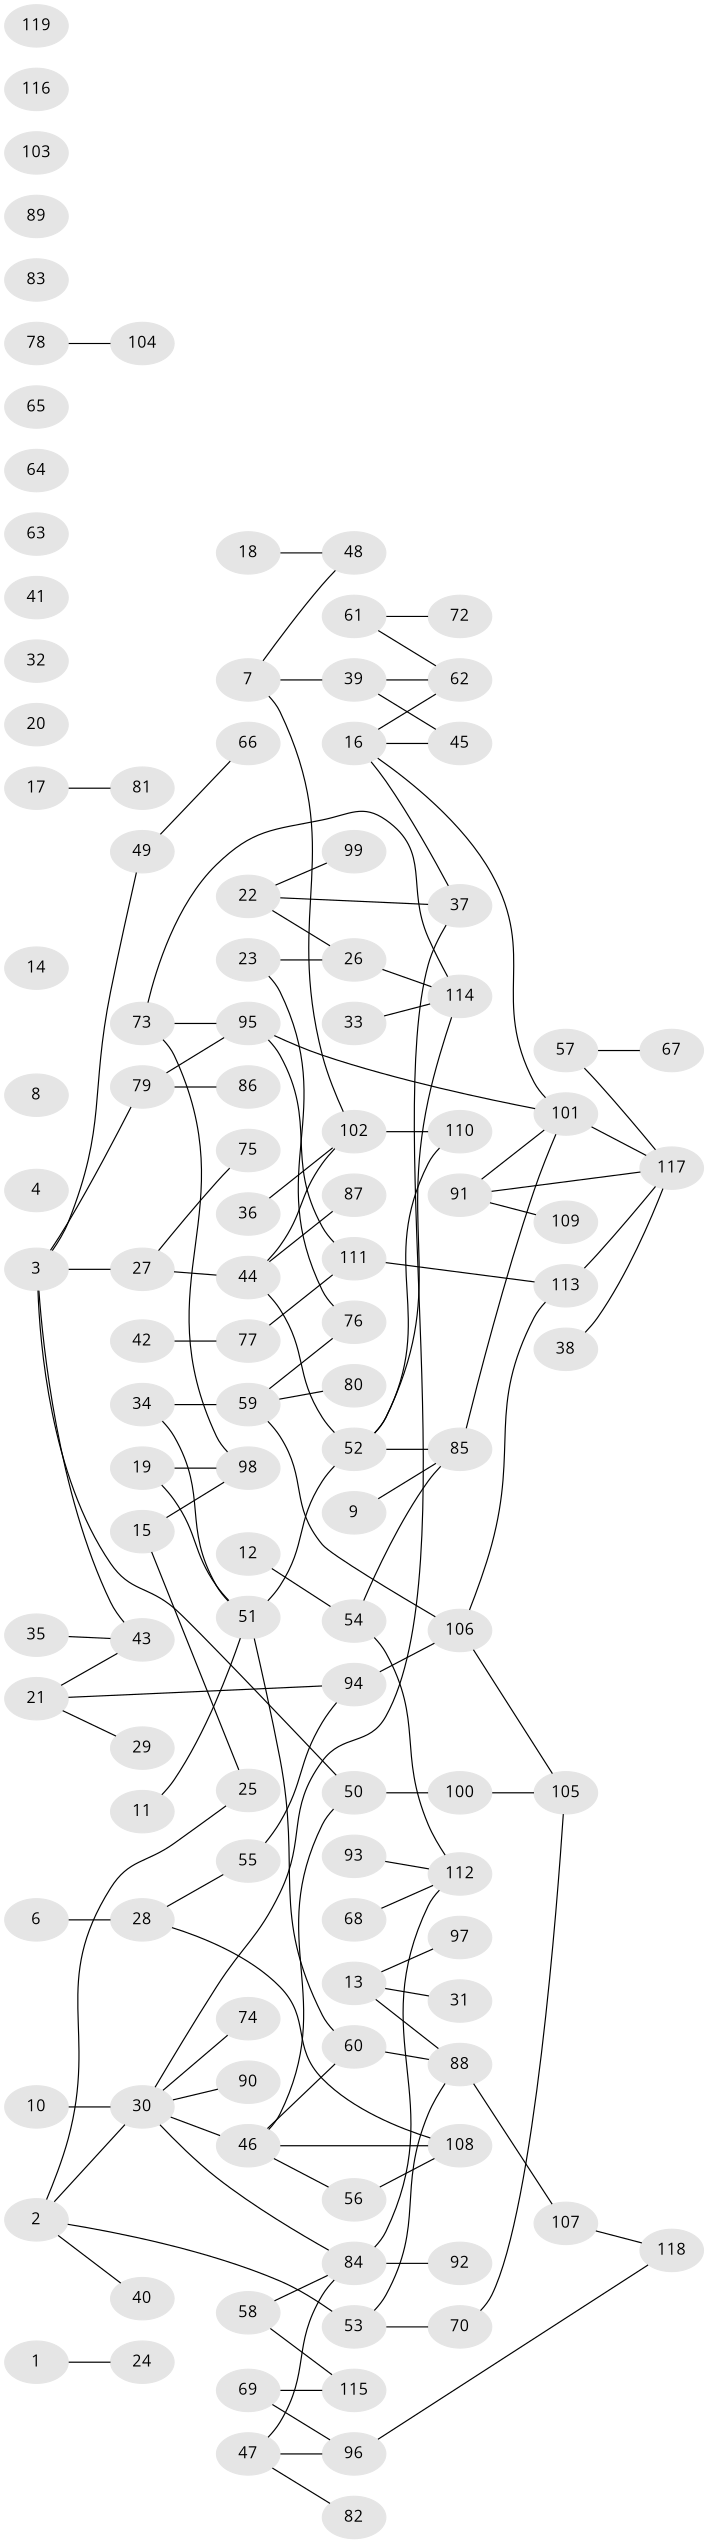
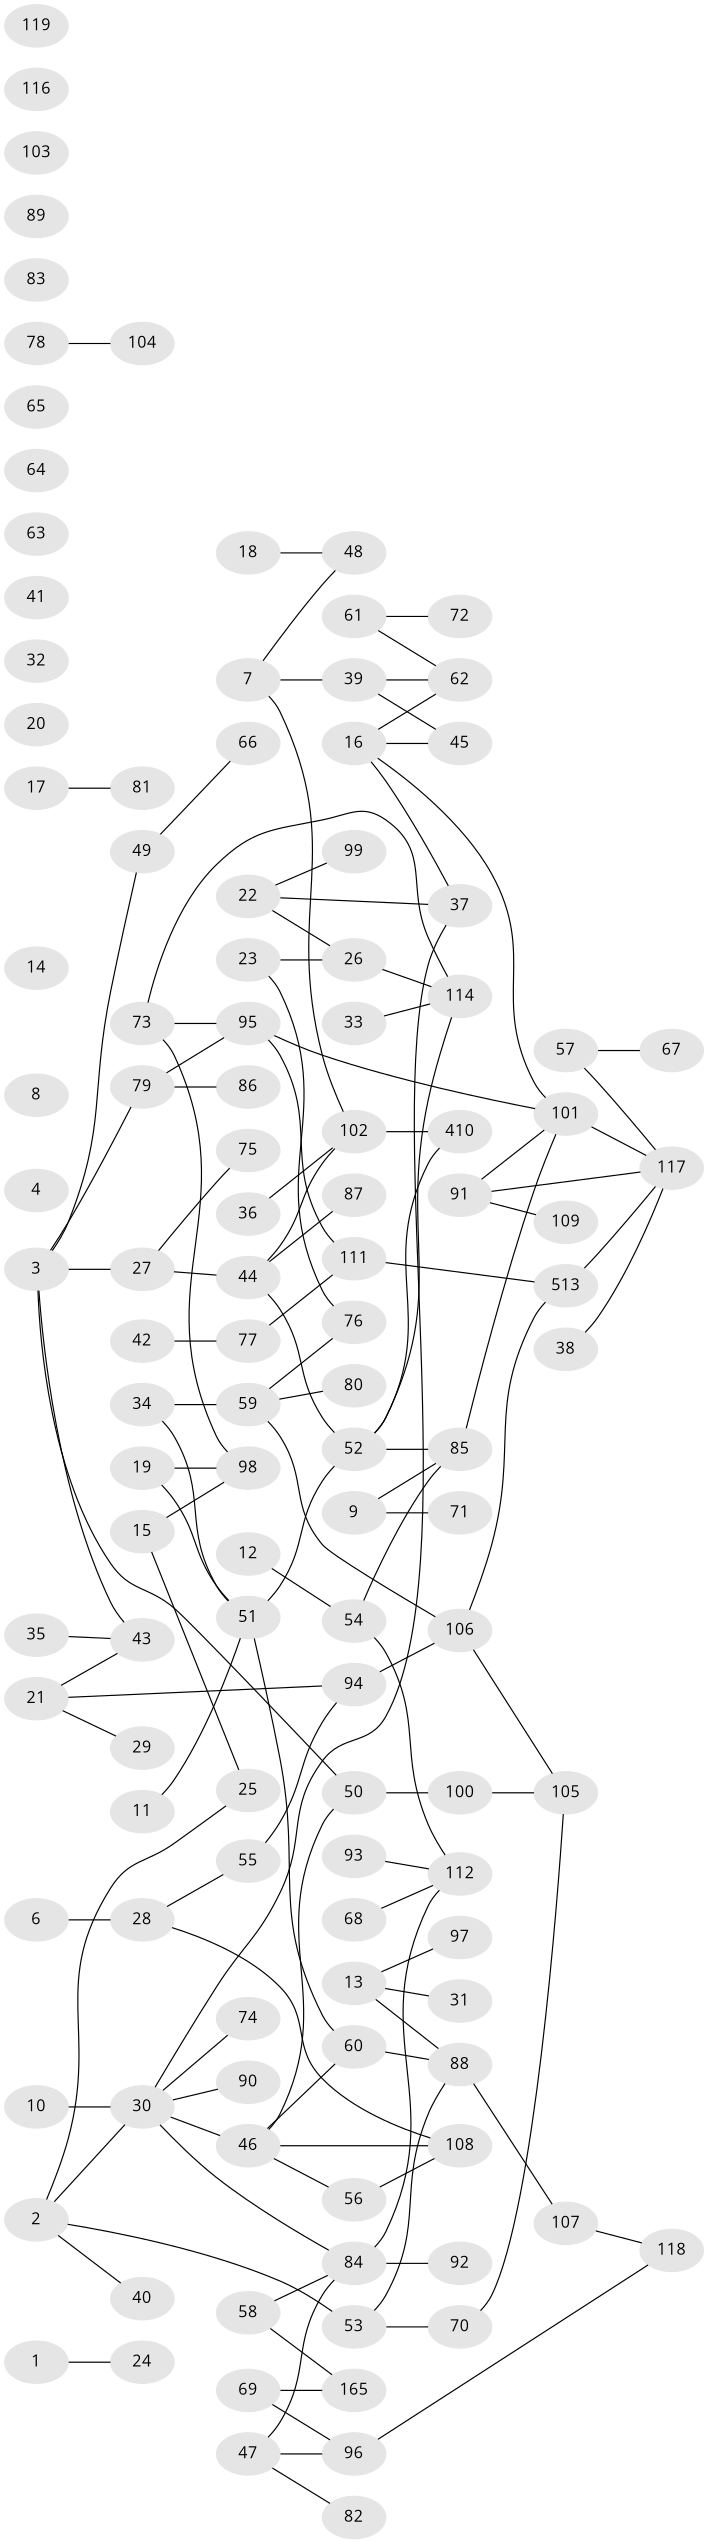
(460, 1132) -> (460, 1132)
(566, 1286) -> (566, 1286)
none -> (460, 1513)
(354, 2390) -> (354, 2390)
